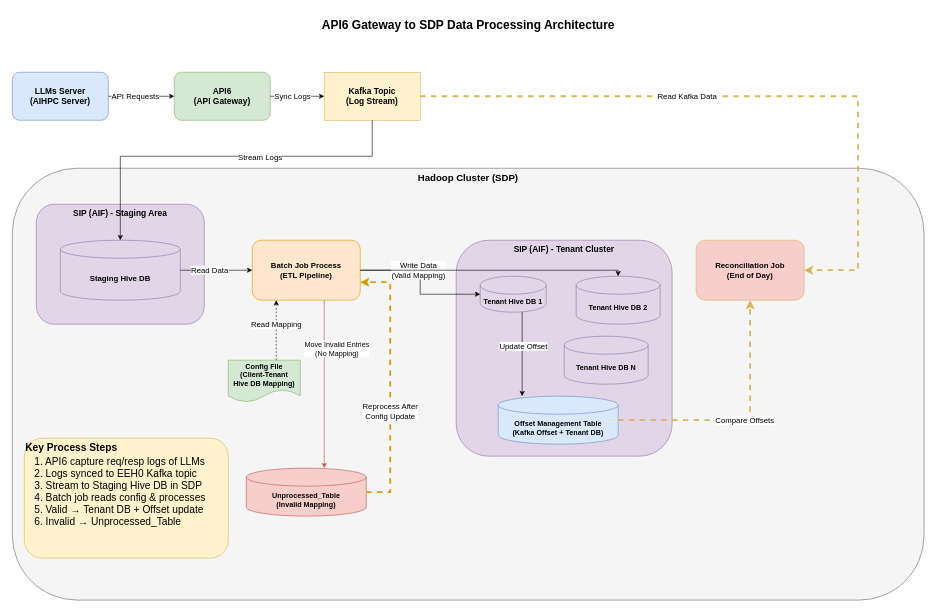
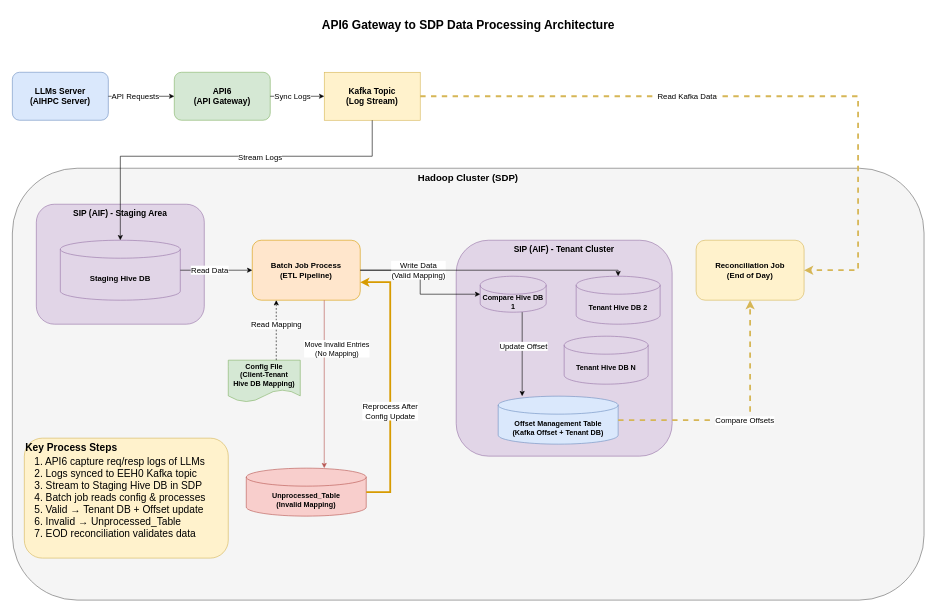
(750, 270) -> (750, 270)
(513, 302) -> (513, 302)
(390, 331) -> (390, 331)
none -> (108, 534)
